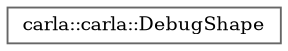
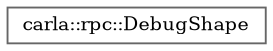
(144, 25) -> (137, 25)
